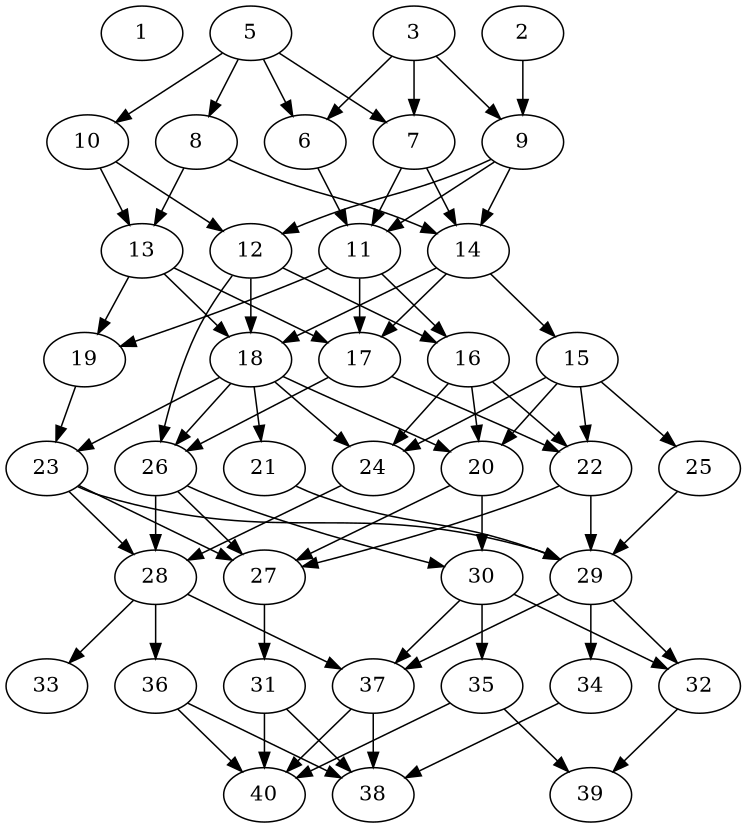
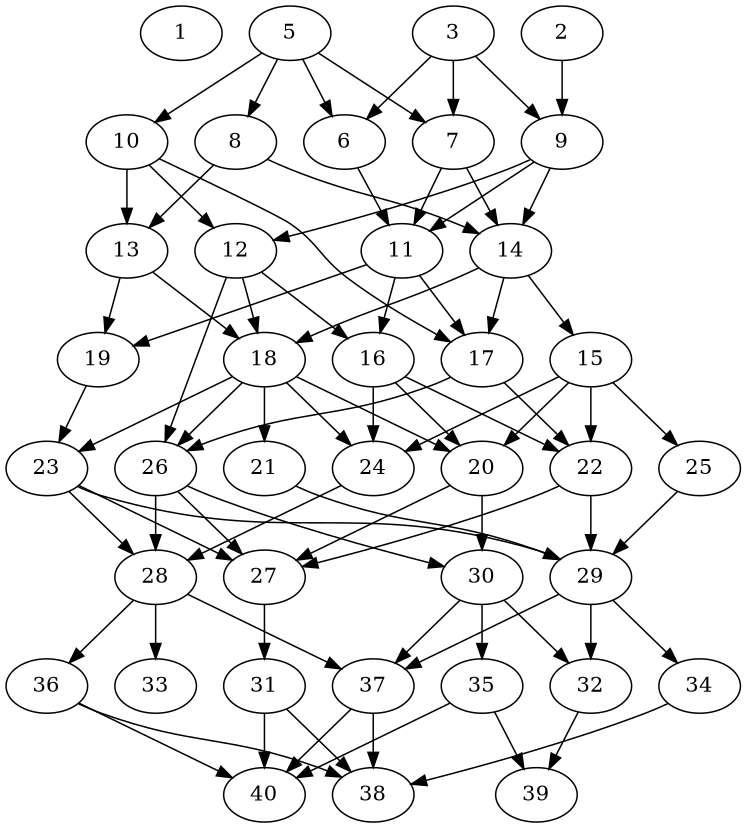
(230, 295) -> (311, 242)
